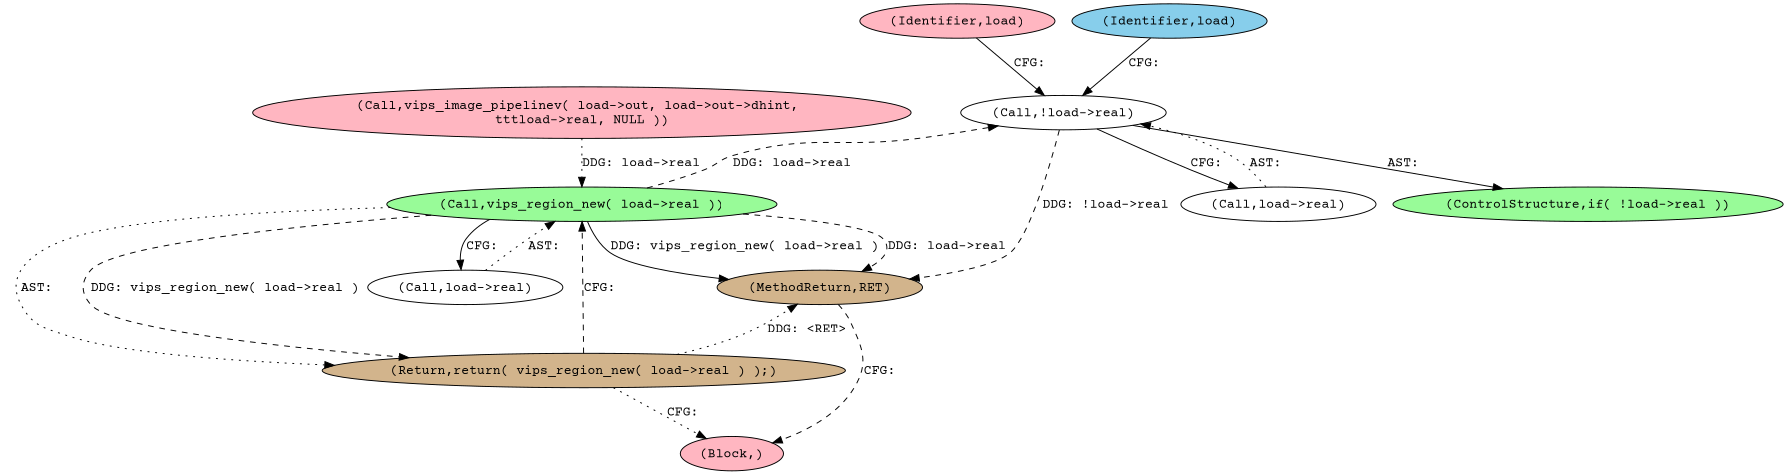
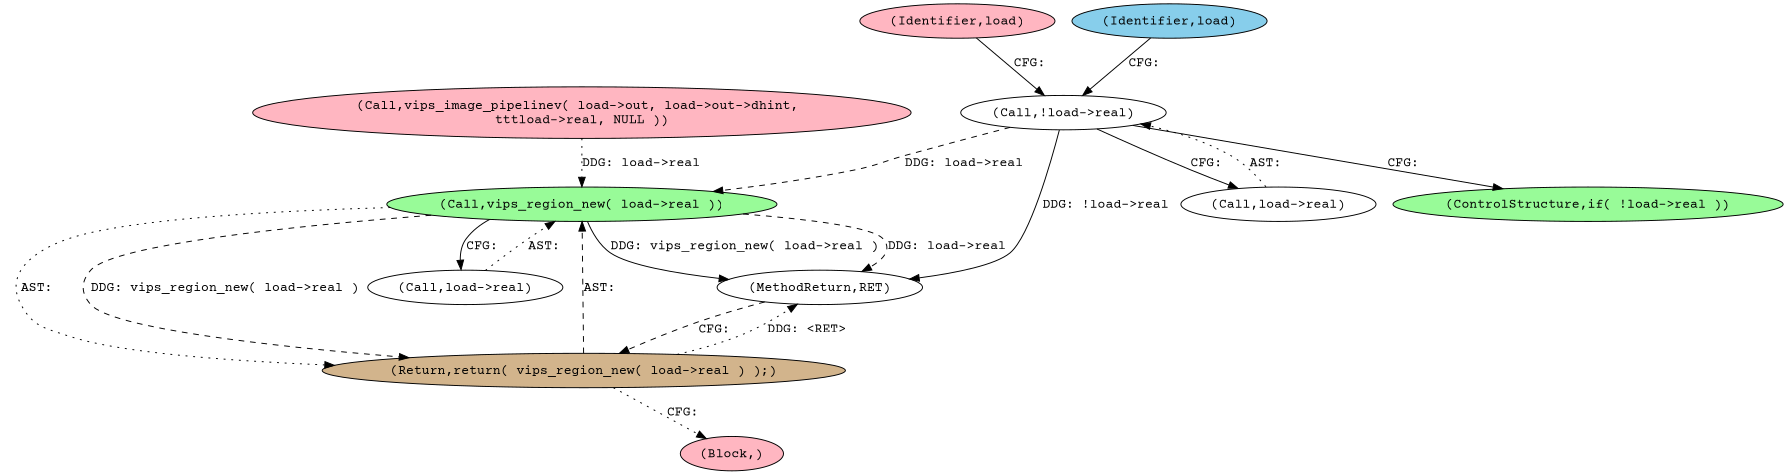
(814, 143) -> (868, 167)
(1407, 163) -> (1407, 163)
(1021, 237) -> (1021, 237)
(604, 287) -> (604, 287)
(820, 287) -> (820, 287)
(854, 388) -> (695, 323)
